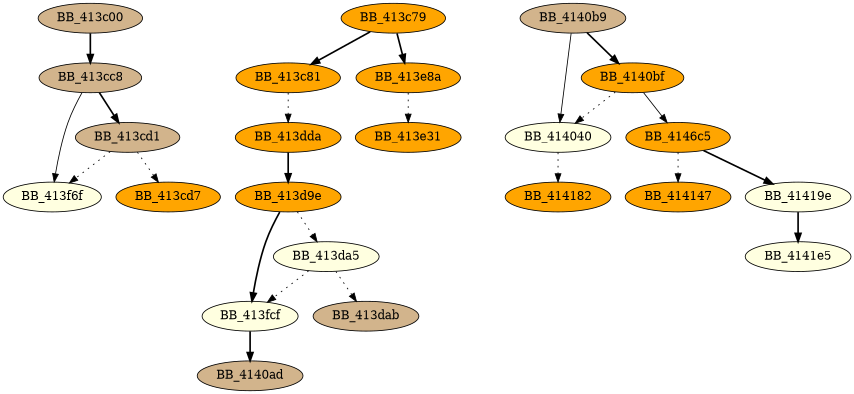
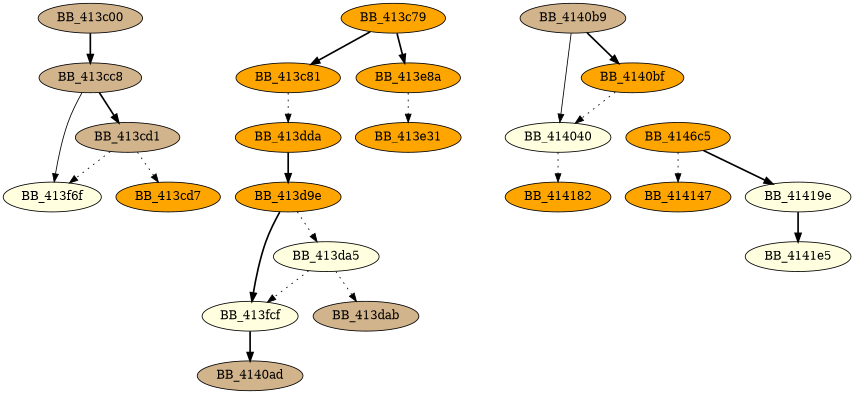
(653, 104) -> none
